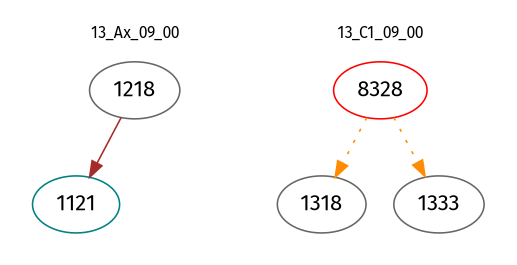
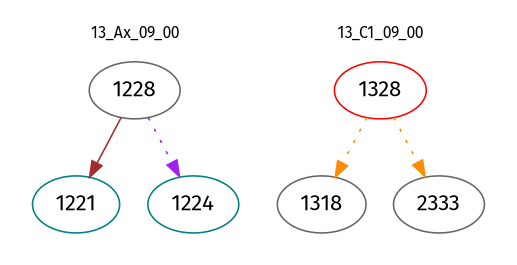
(135, 90) -> (135, 90)
(380, 90) -> (380, 90)
(76, 204) -> (76, 204)
none -> (193, 204)
(439, 204) -> (439, 204)
